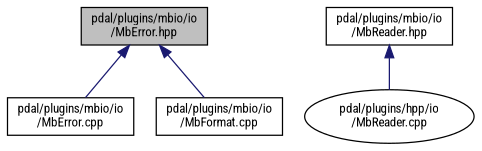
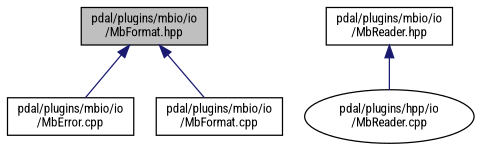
(144, 26) -> (144, 26)
